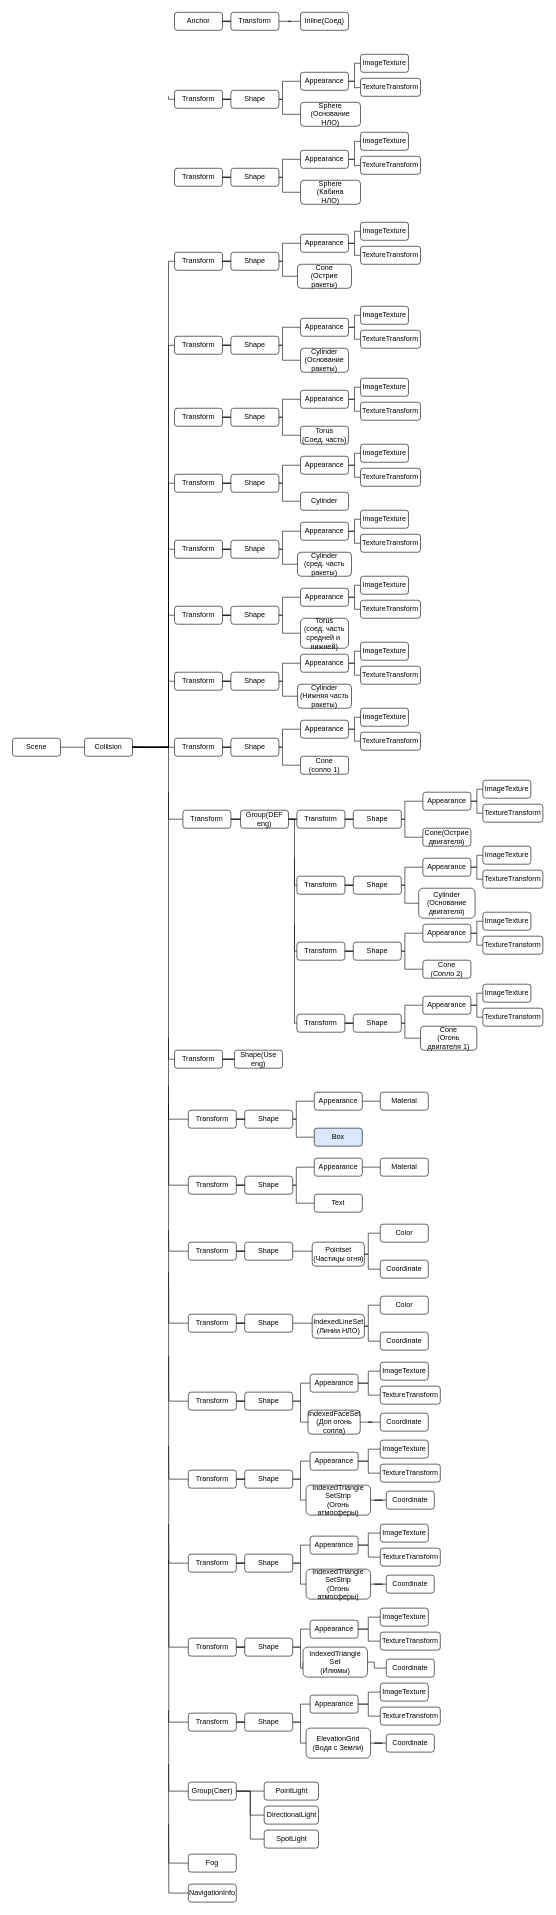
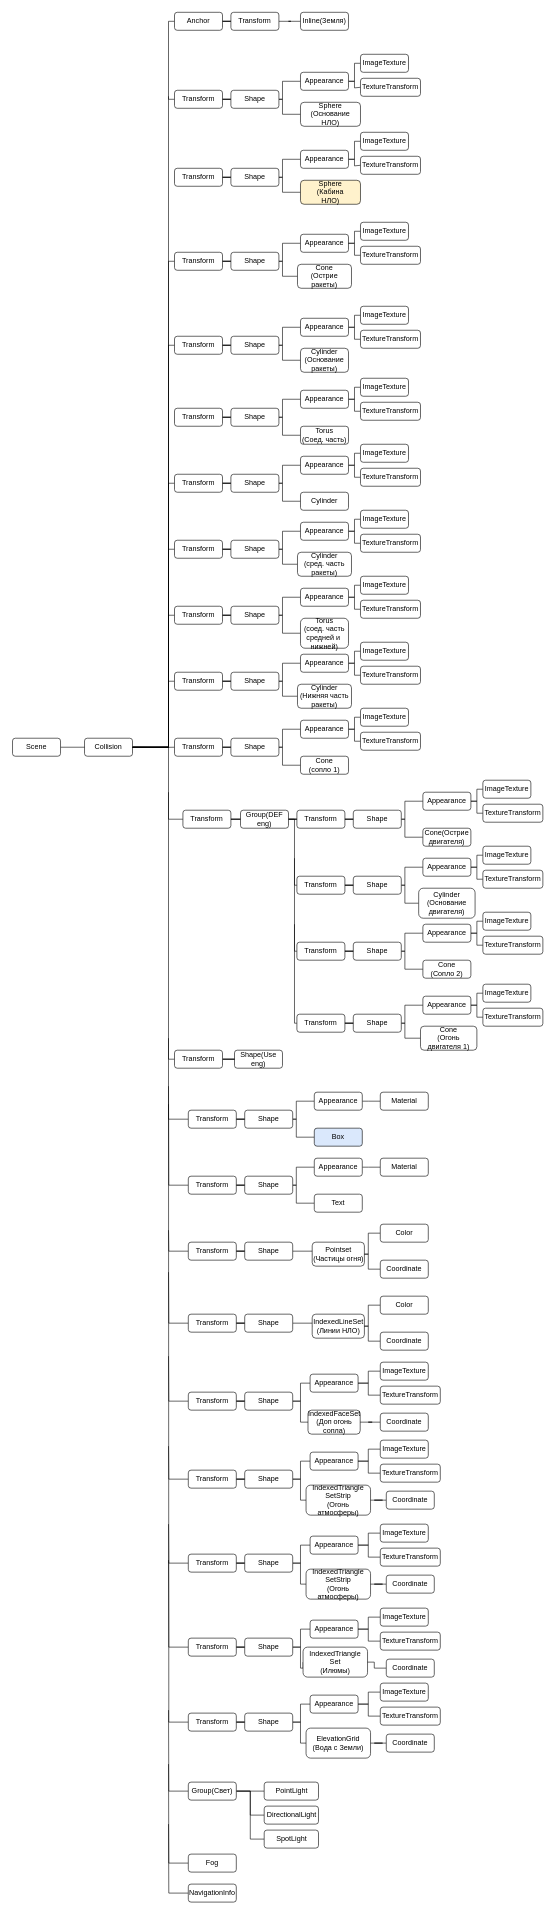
(324, 21) -> (324, 21)
none -> (168, 137)
(330, 192) -> (330, 192)
